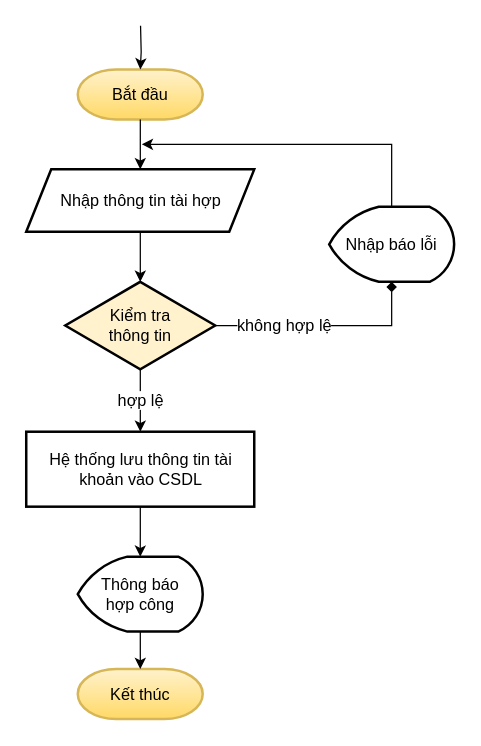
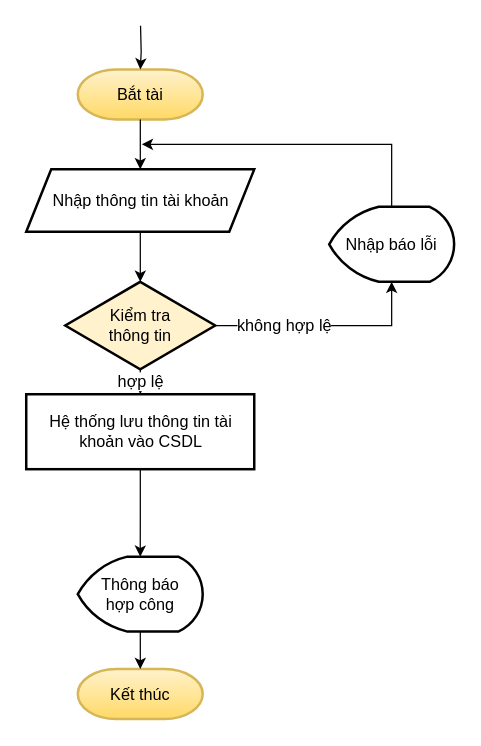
(141, 94) -> (141, 94)
(141, 201) -> (141, 201)
(392, 293) -> (392, 292)
(140, 469) -> (140, 432)
